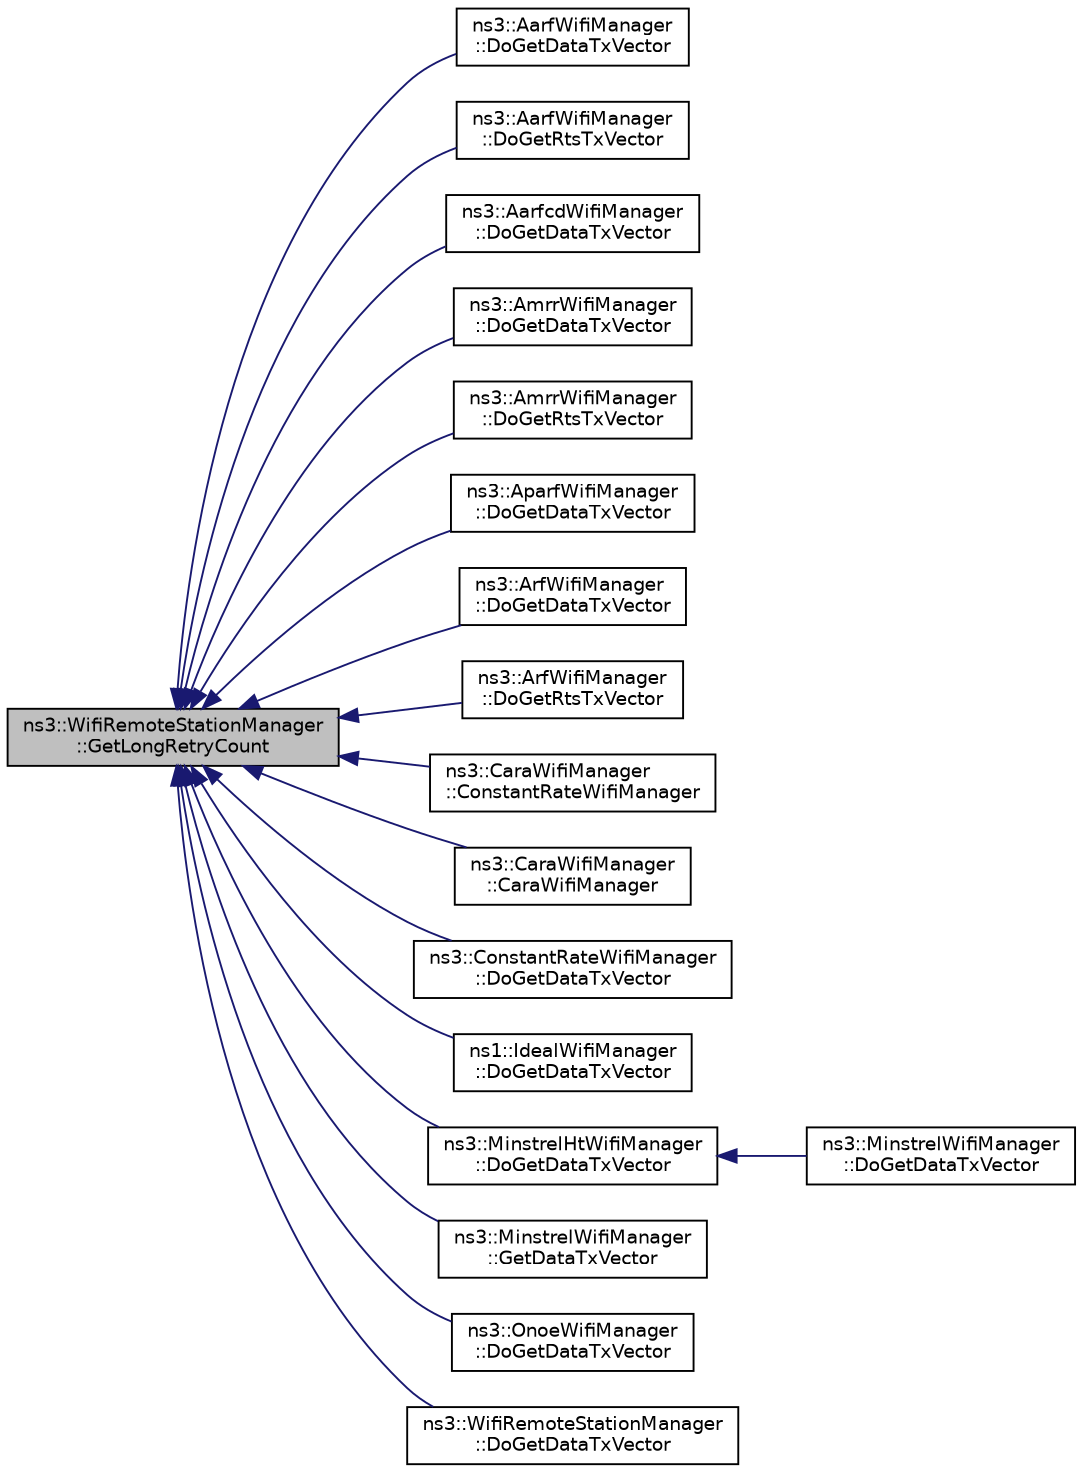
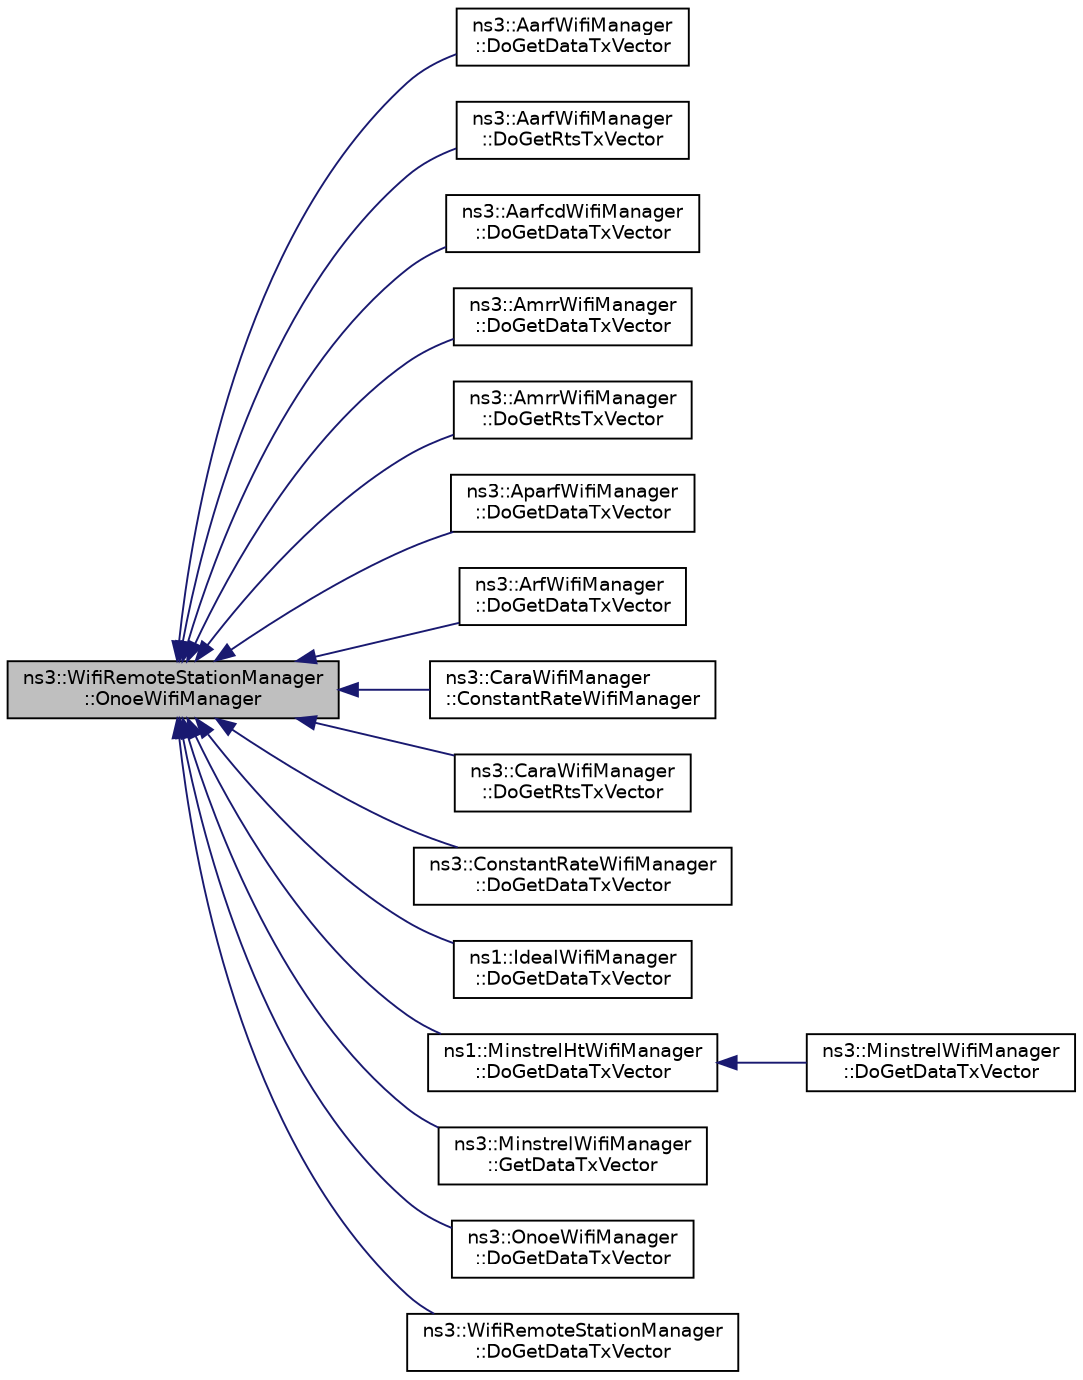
(573, 690) -> none
(173, 737) -> (173, 690)
(573, 876) -> (573, 783)
(573, 1156) -> (573, 1063)
